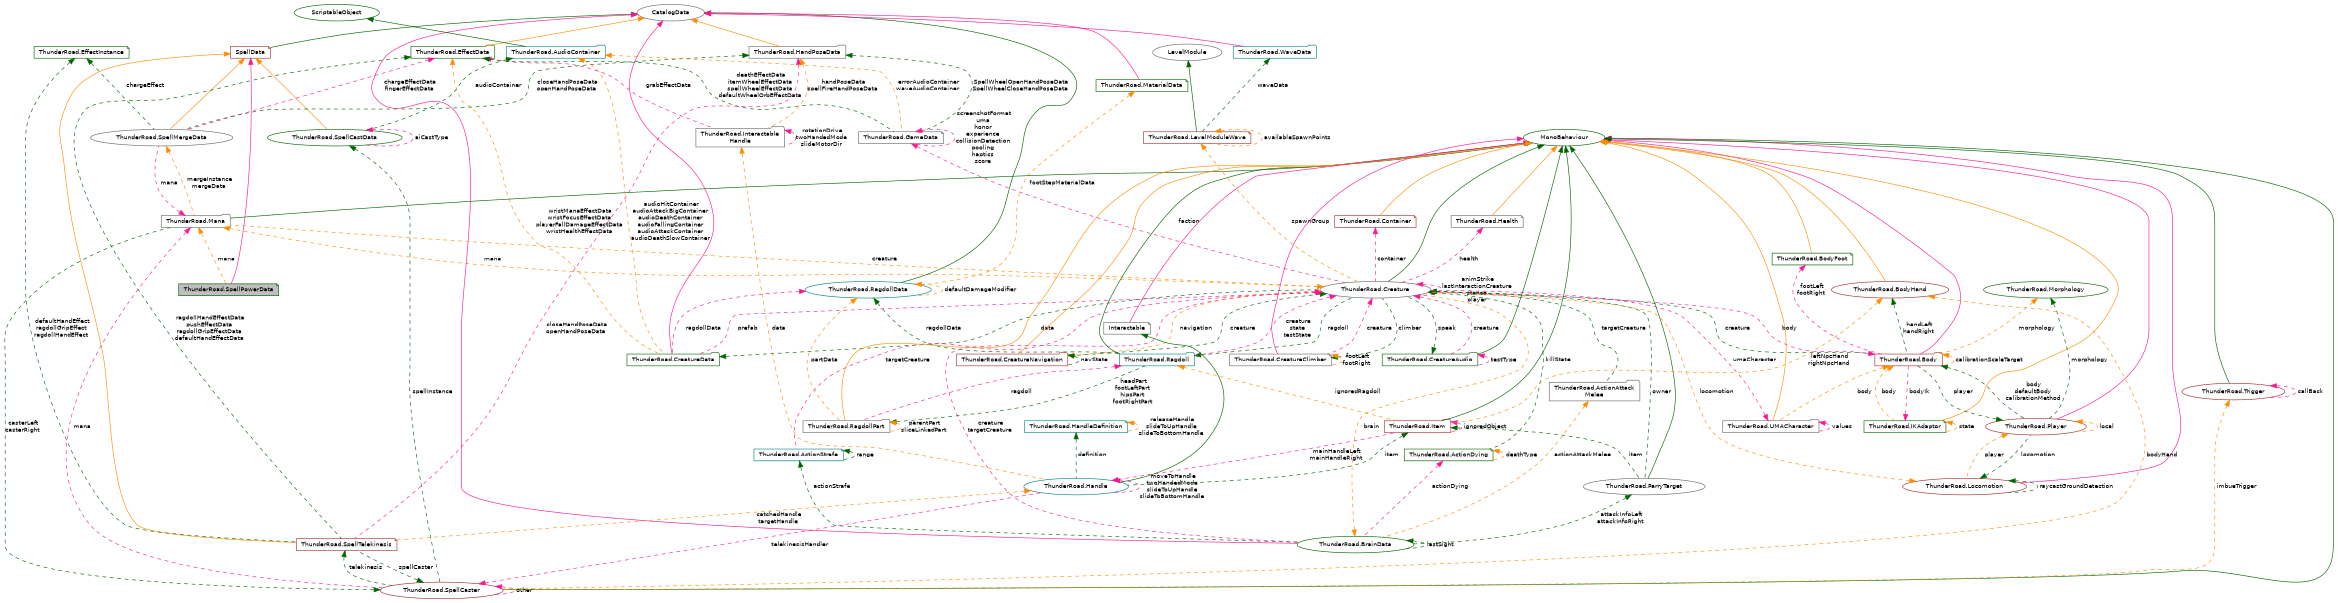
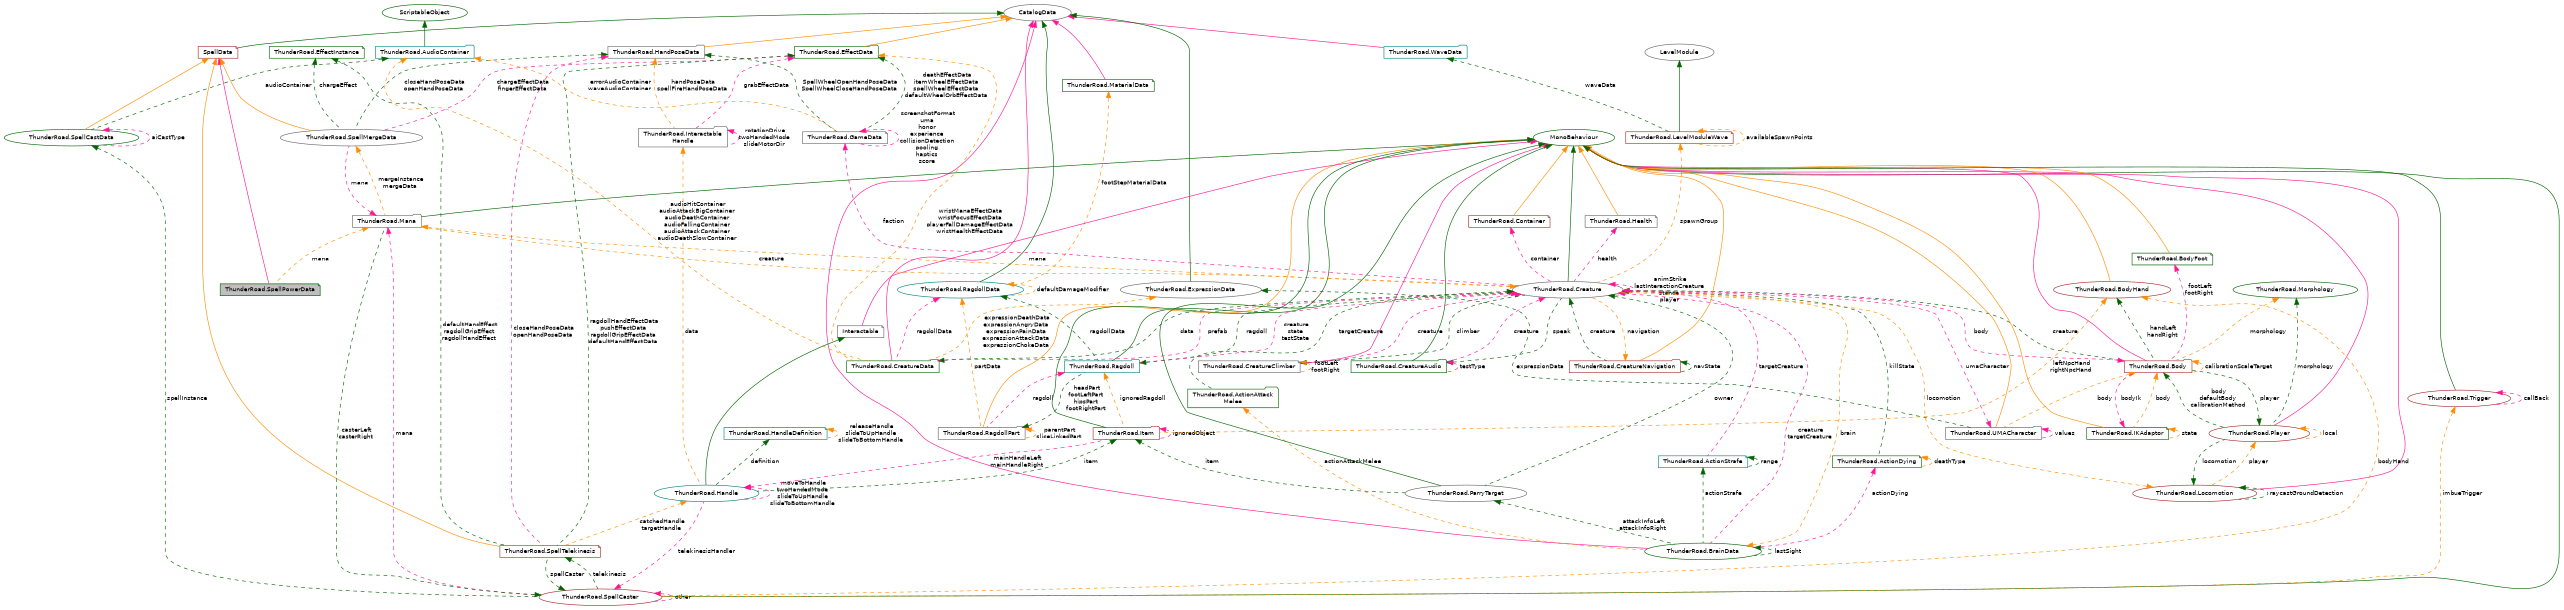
none -> (1191, 290)
(1595, 392) -> (1233, 398)
